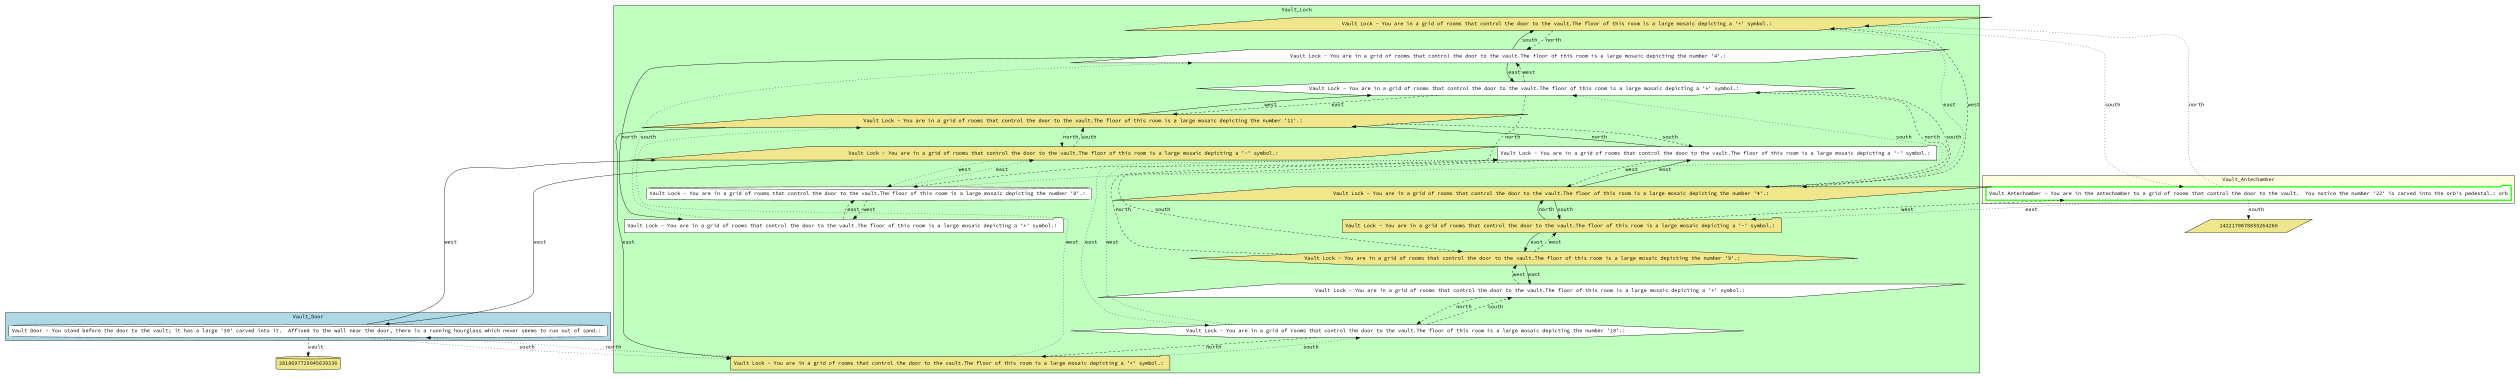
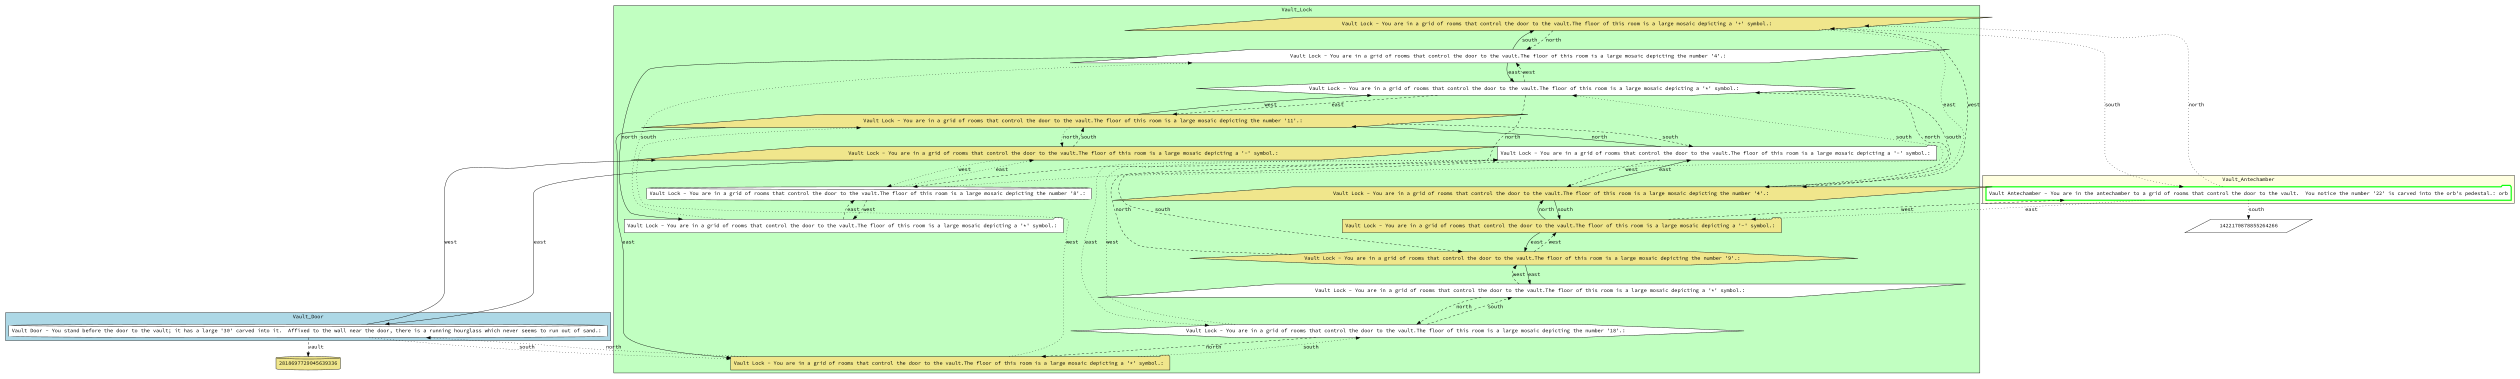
(2249, 226) -> (2249, 226)
